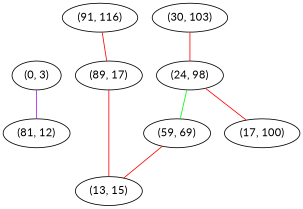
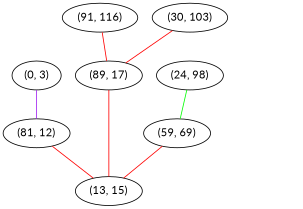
(190, 47) -> (149, 47)
(262, 133) -> none
none -> (73, 162)
